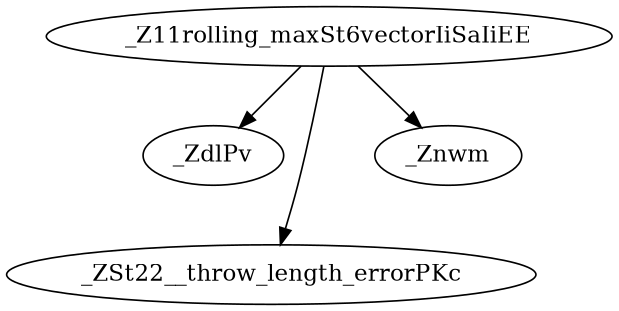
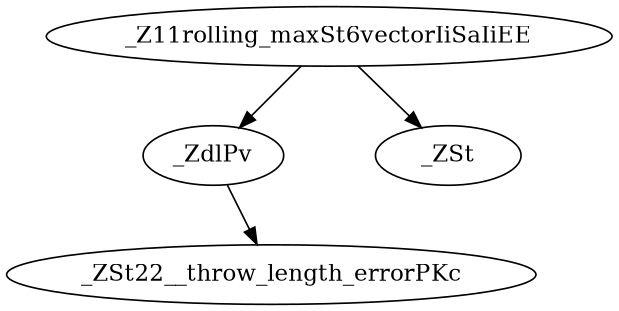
(307, 148) -> (238, 207)
(448, 155) -> (448, 155)
